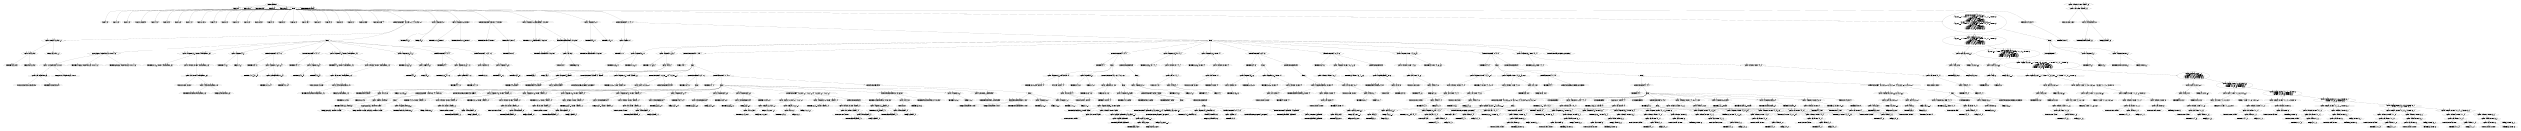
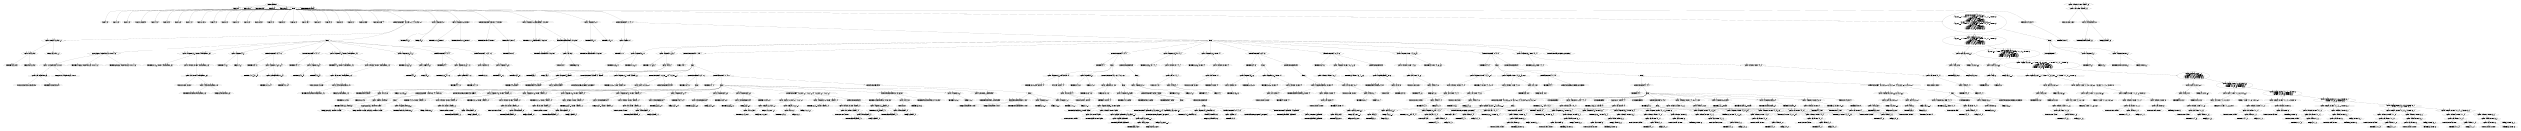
none -> (1094, 119)
